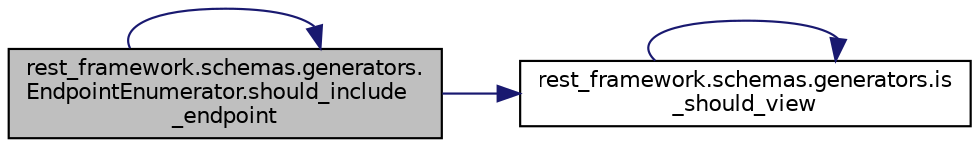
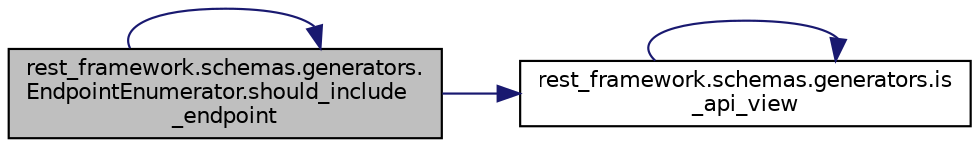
(745, 94) -> (745, 94)
